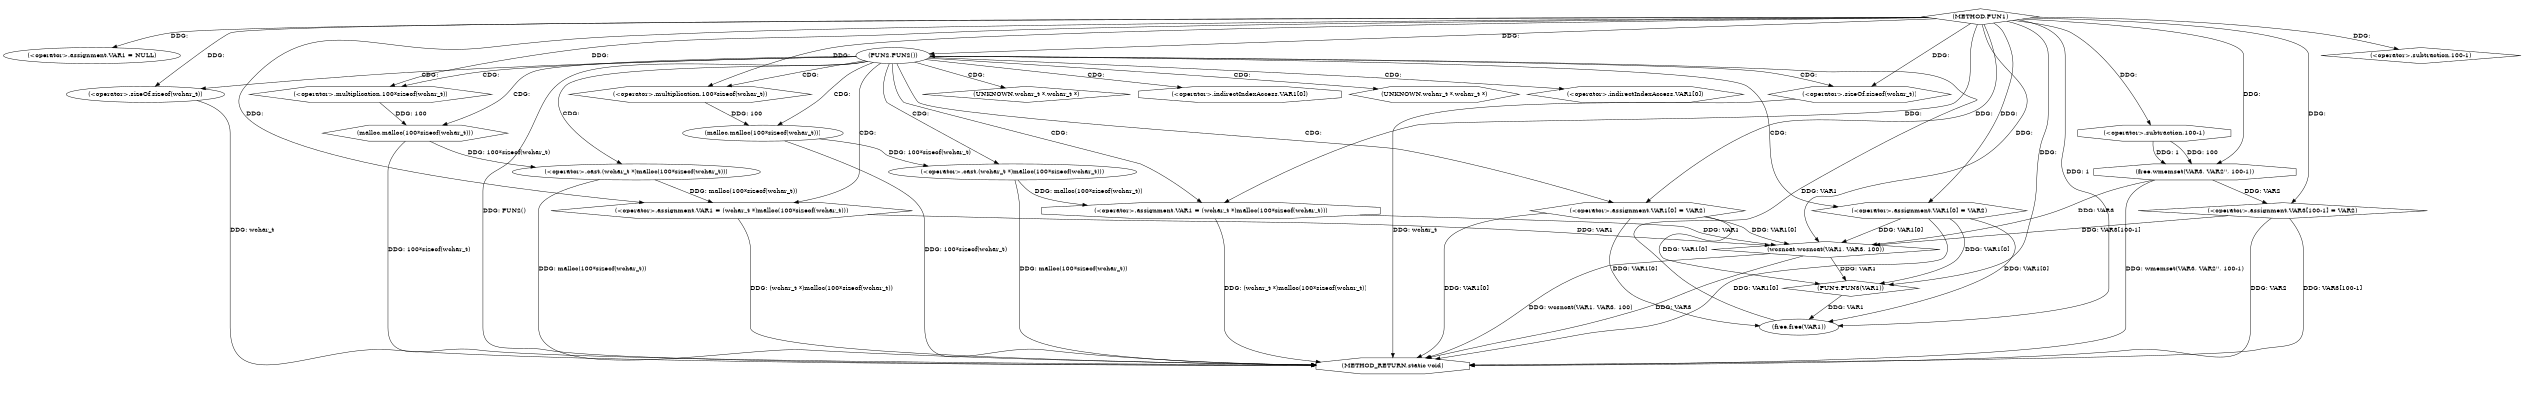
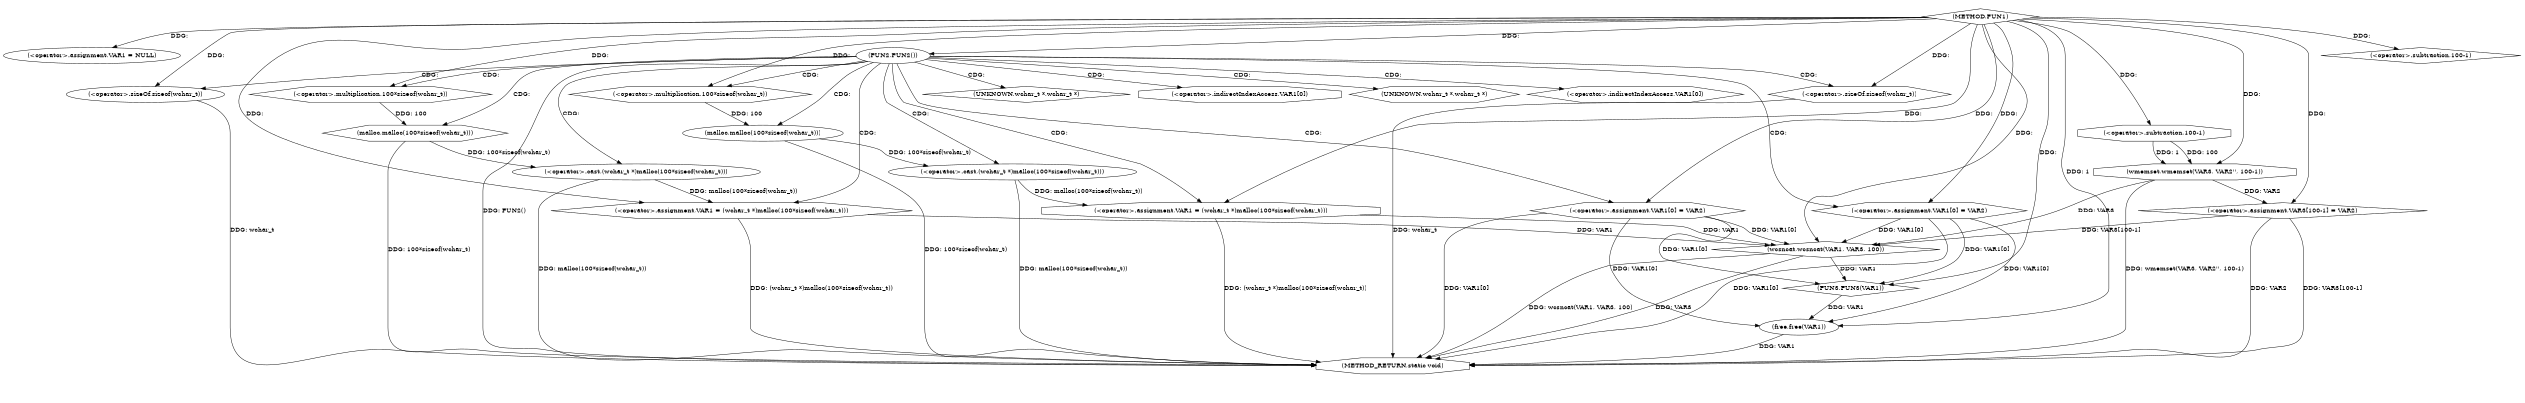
(1773, 69) -> (1630, 359)
(2195, 172) -> (2195, 172)
(1851, 288) -> (1851, 288)
